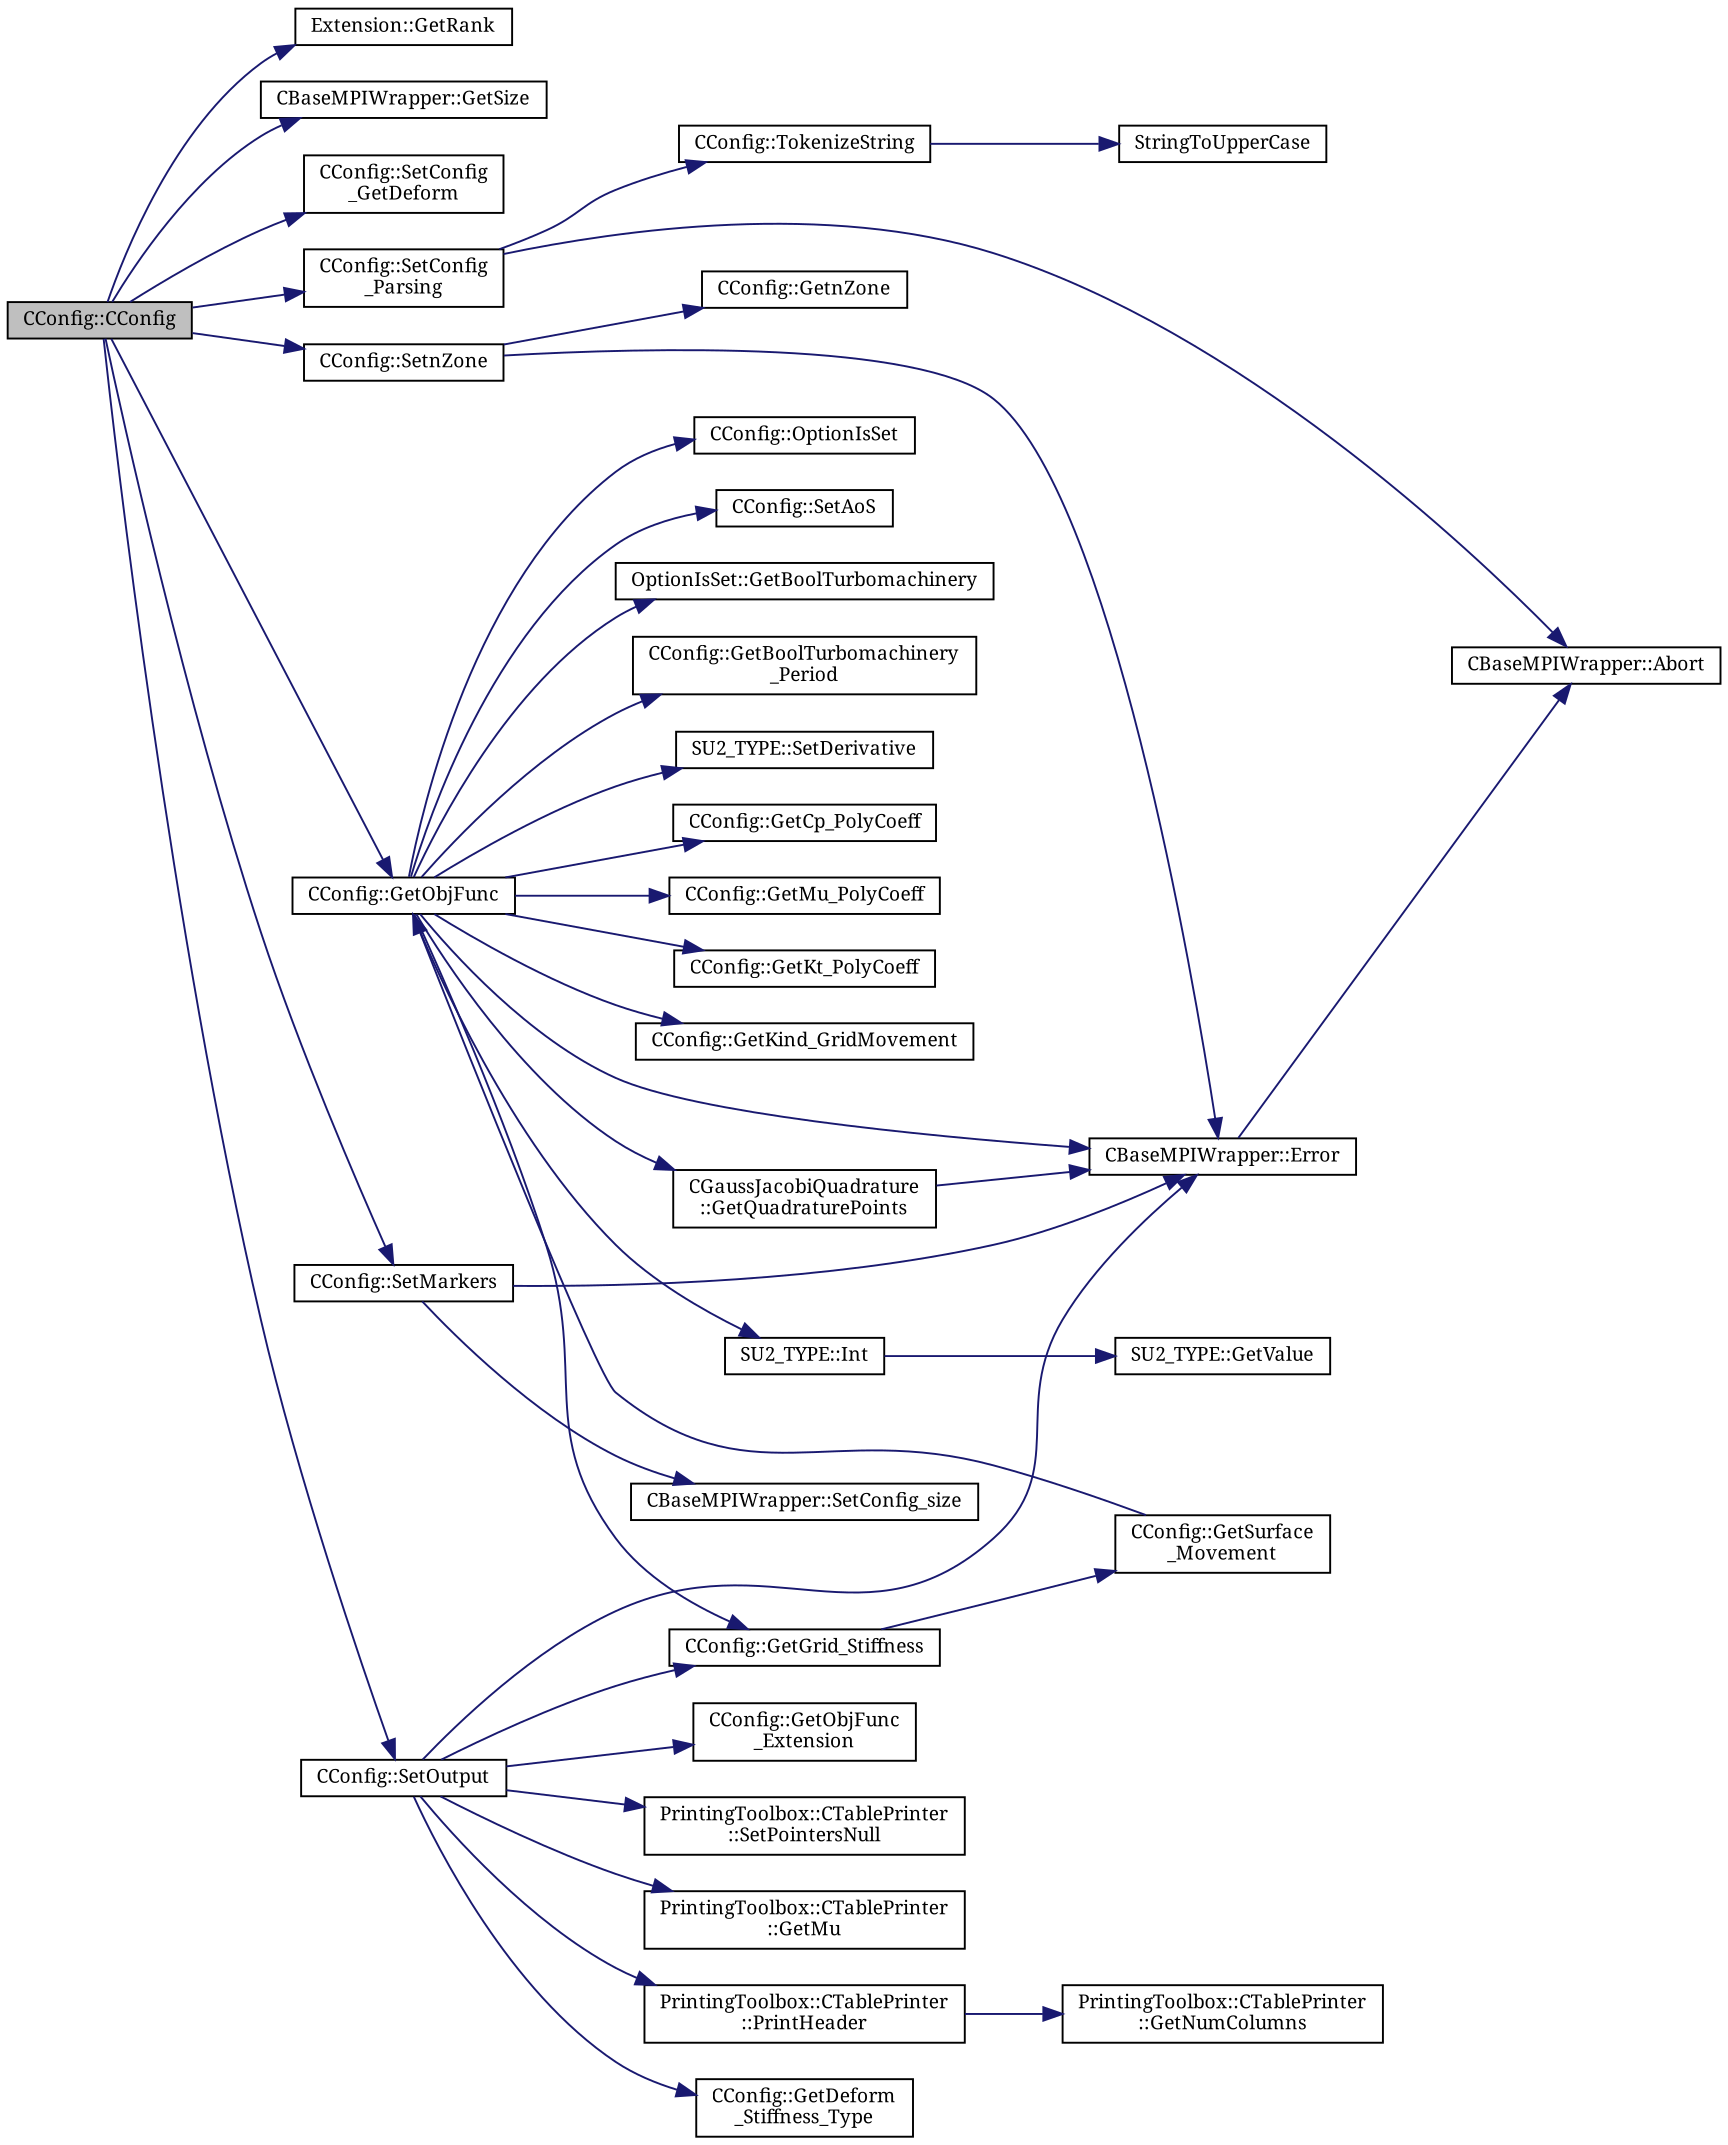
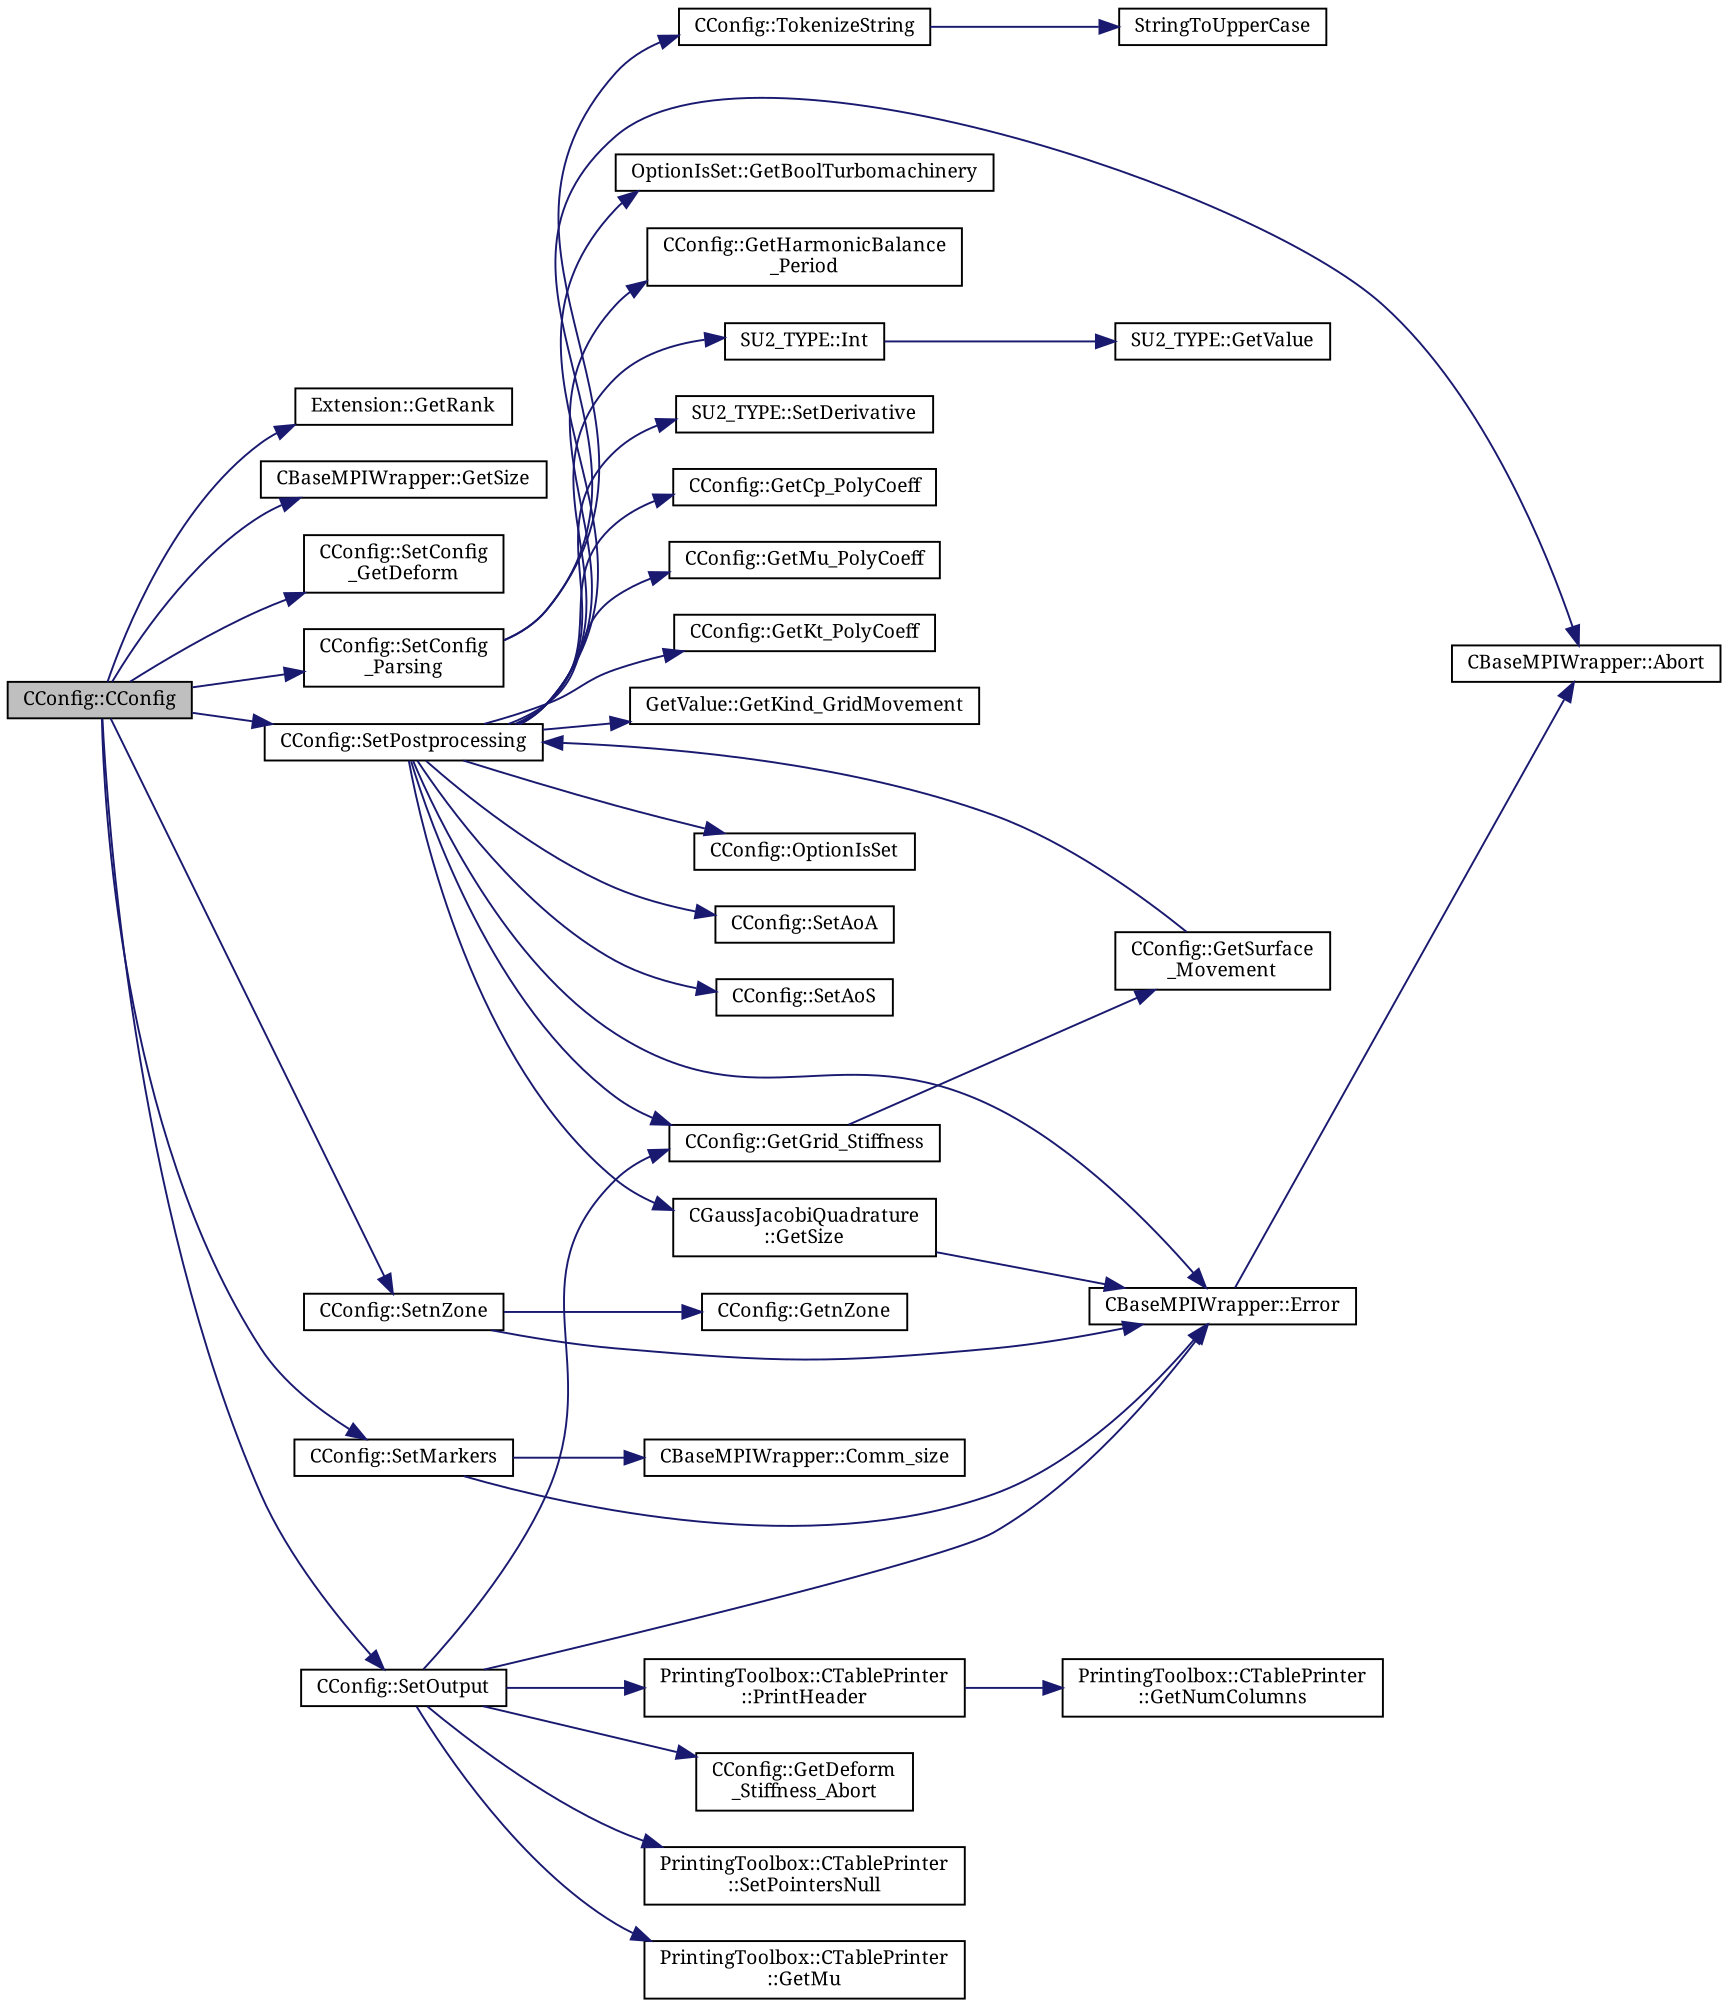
(805, 666) -> (805, 257)
(404, 896) -> (404, 742)
none -> (805, 925)
(805, 1042) -> (805, 706)
(805, 1199) -> (805, 1228)
(805, 1502) -> (805, 1458)
(805, 1732) -> none
(805, 2108) -> (805, 1782)
